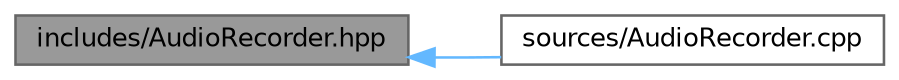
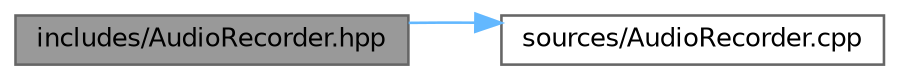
(468, 57) -> (442, 23)
